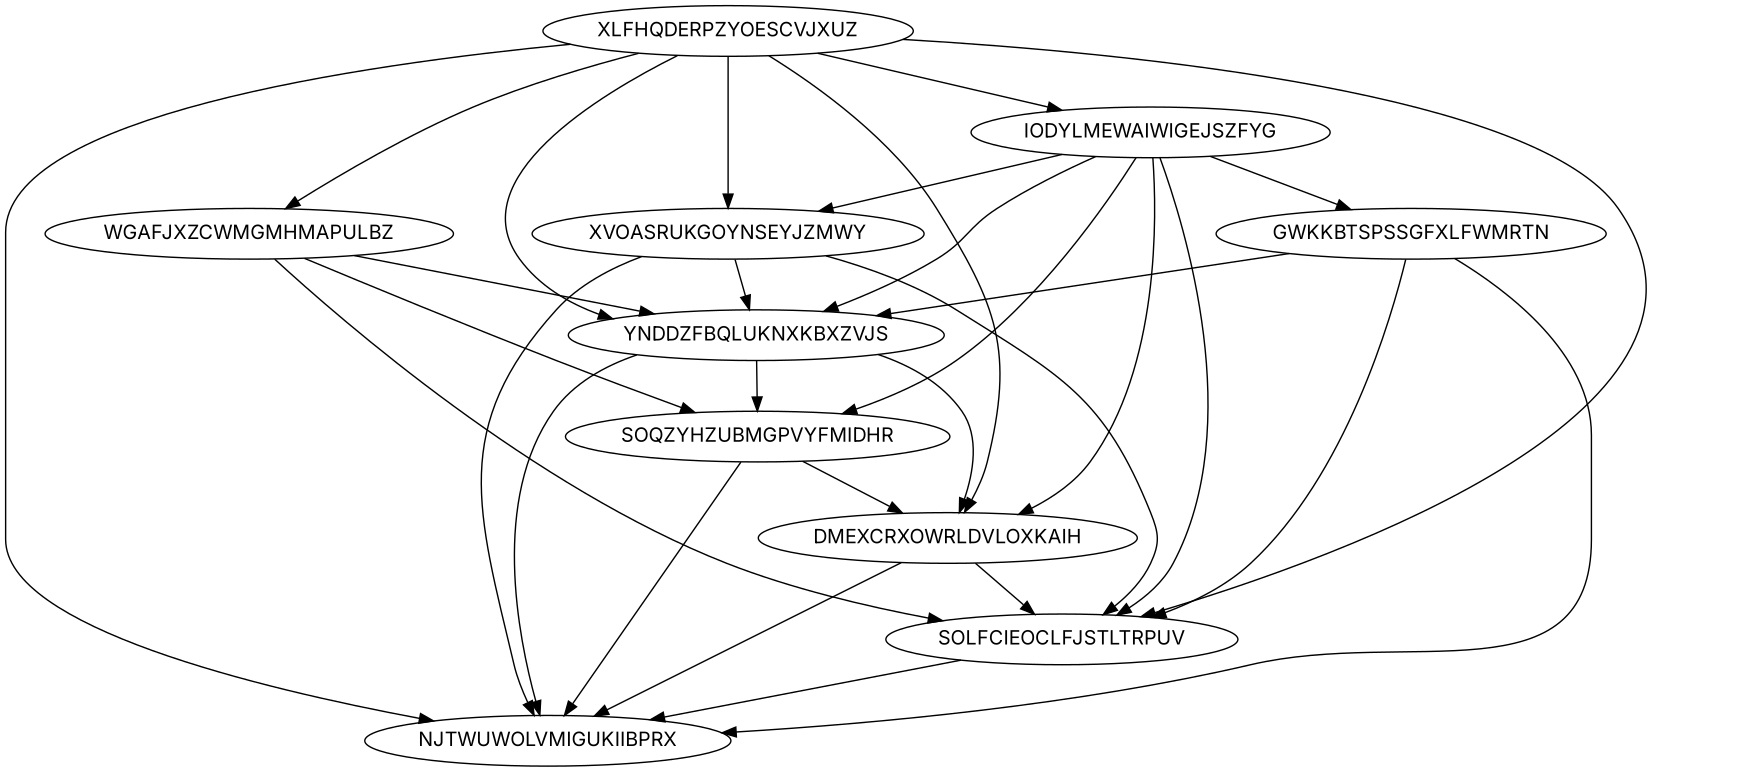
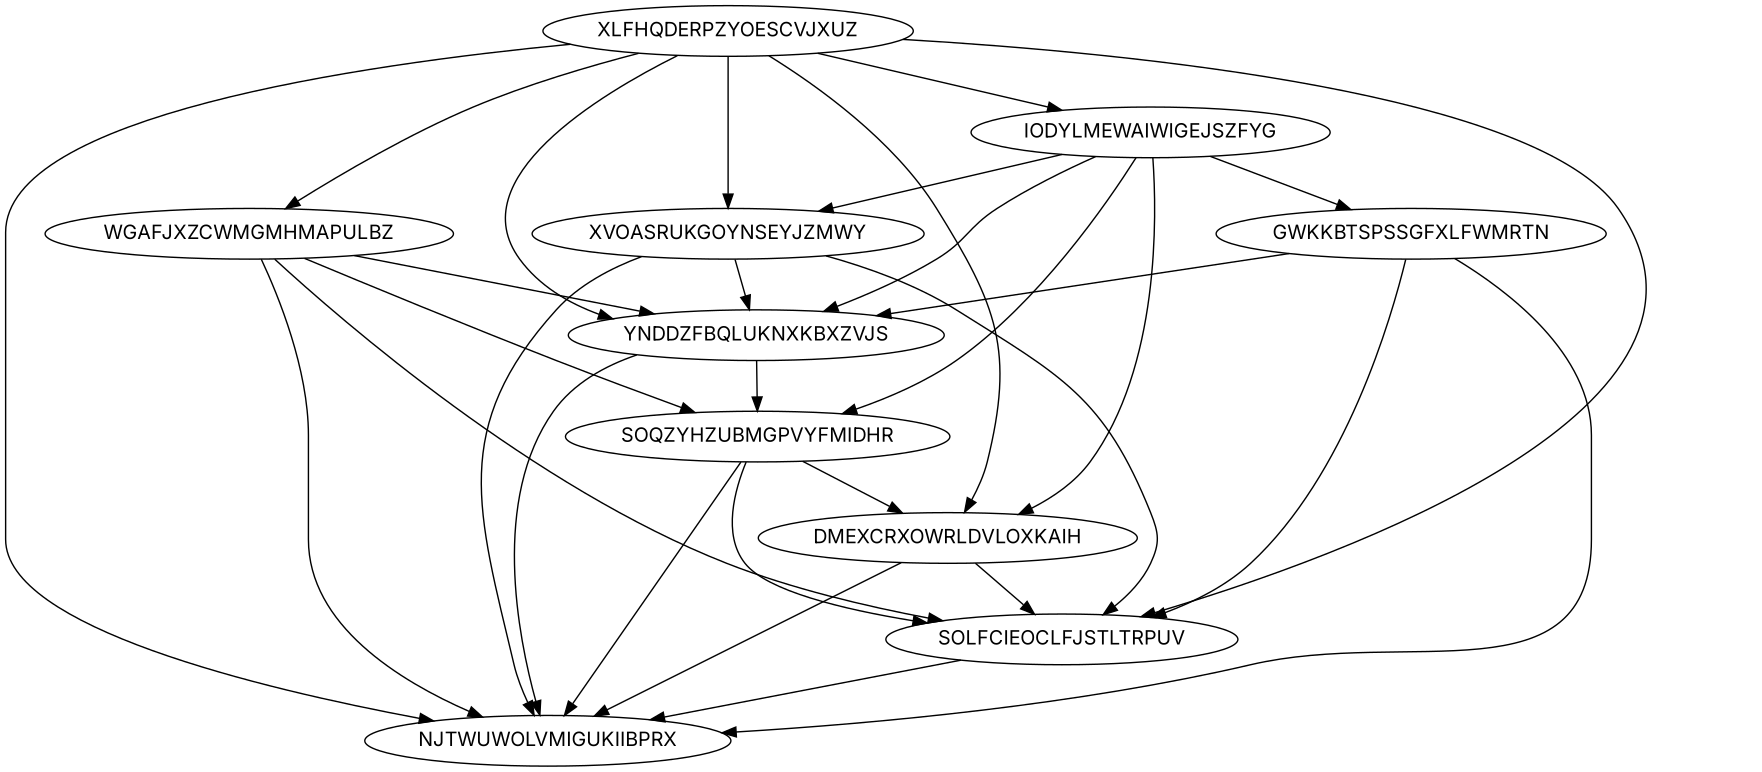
(1208, 392) -> (742, 558)
(958, 407) -> none
none -> (308, 520)
